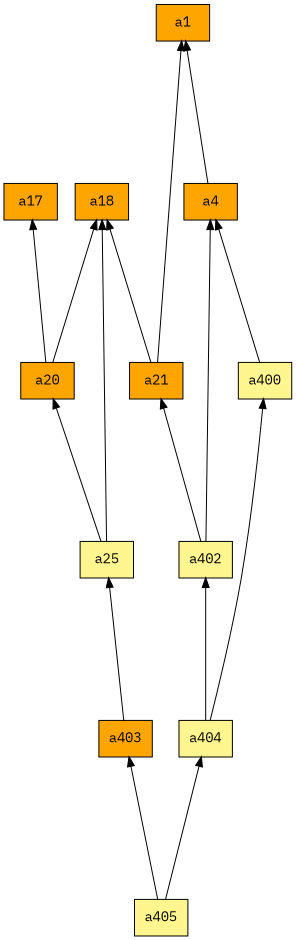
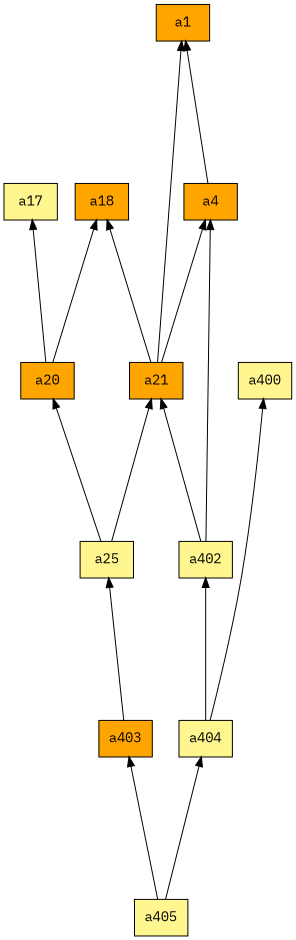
(31, 202) -> (31, 202)
(239, 296) -> (182, 296)
(104, 386) -> (130, 475)
